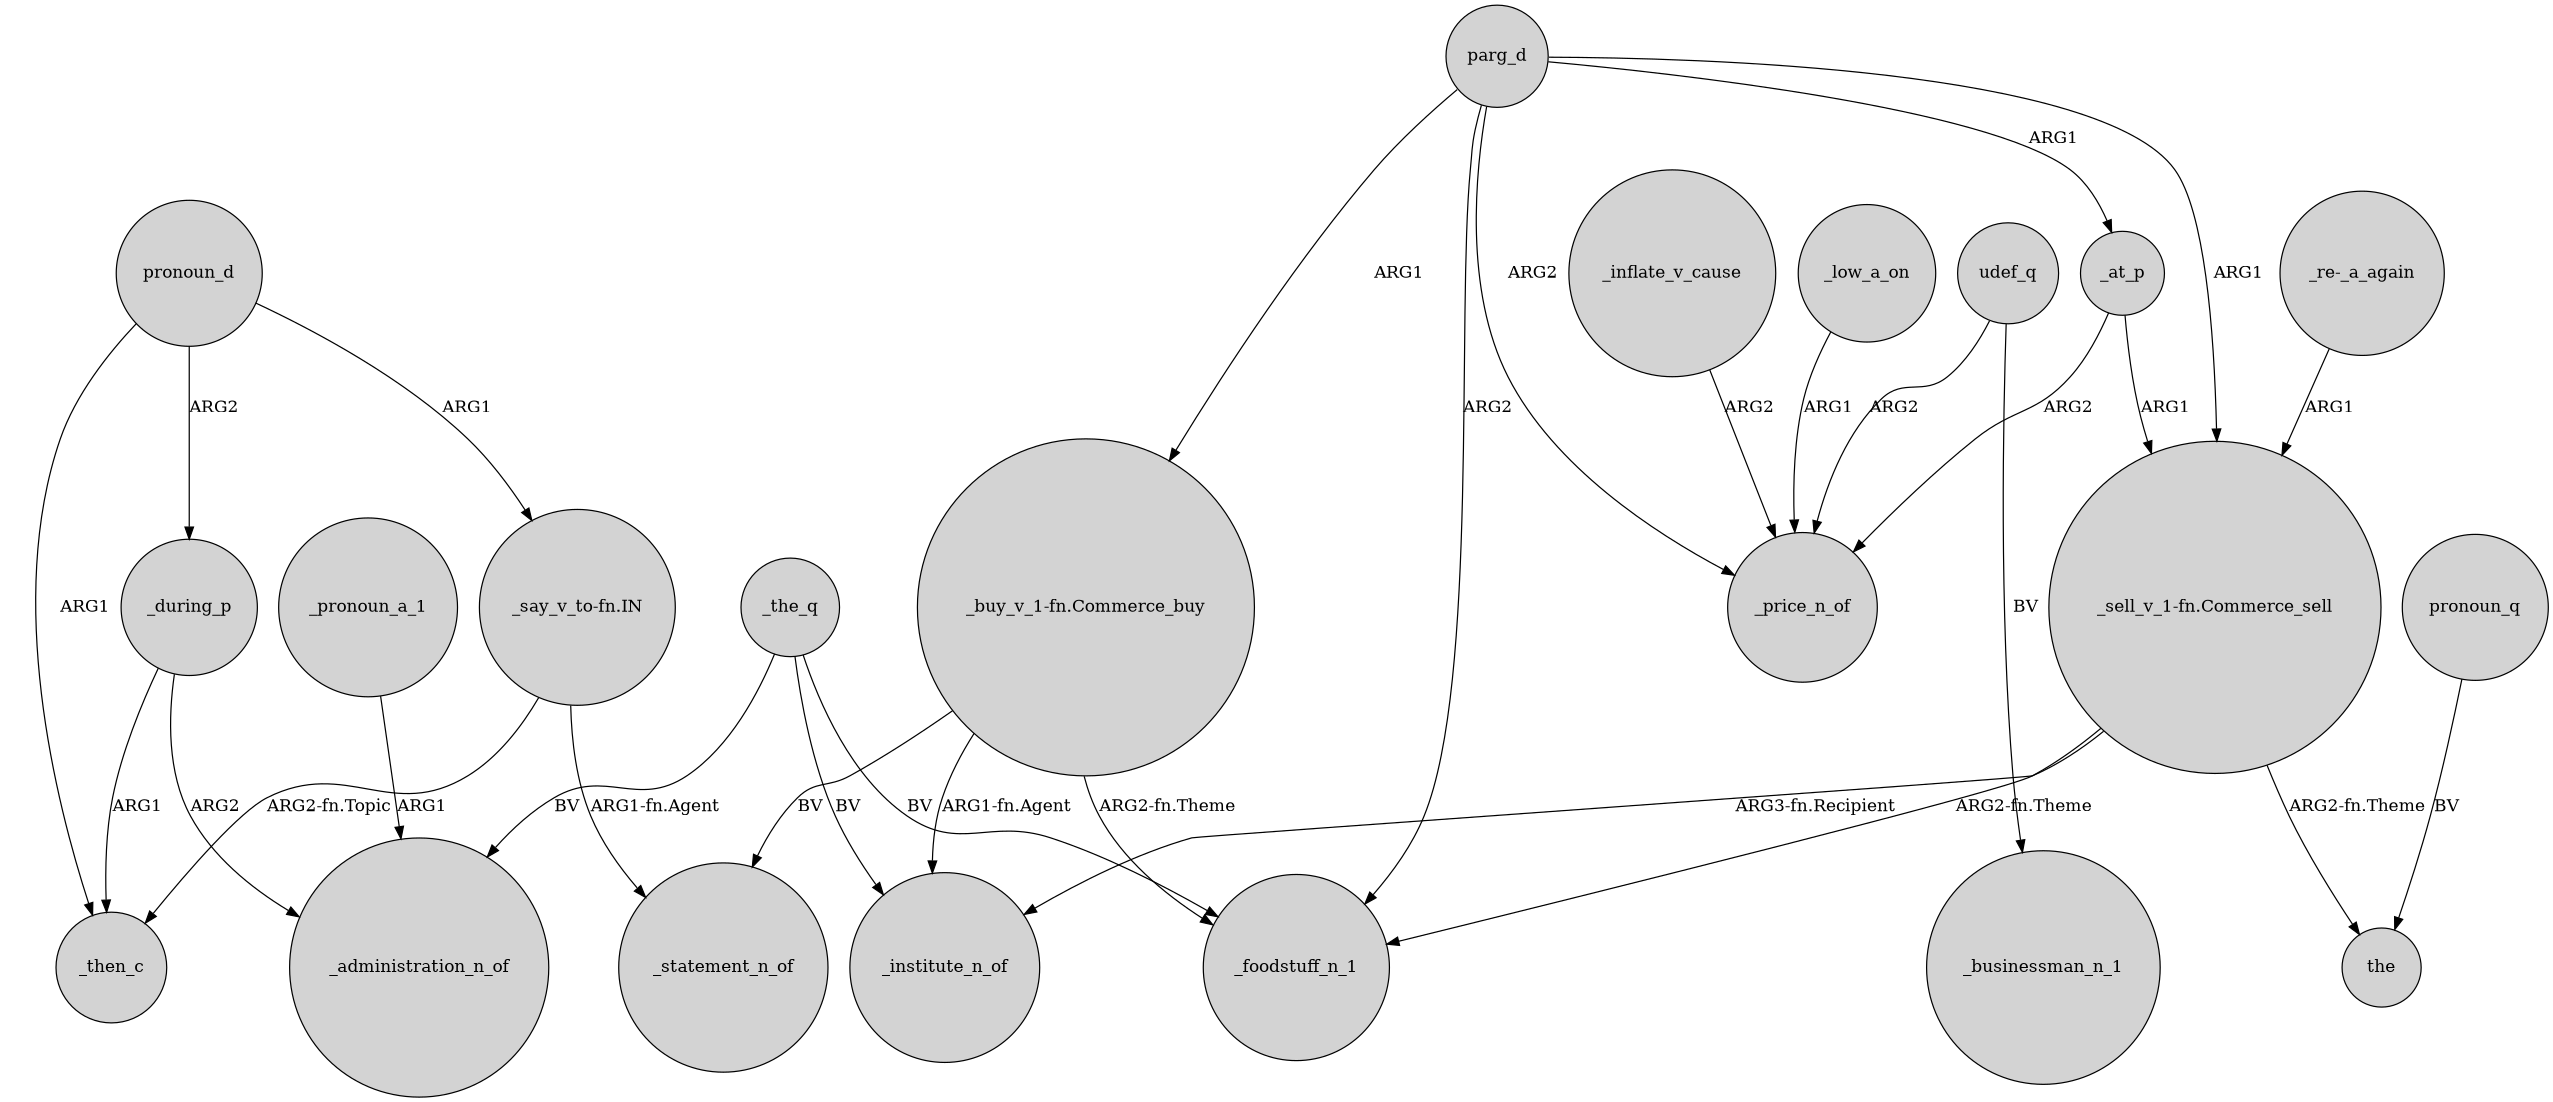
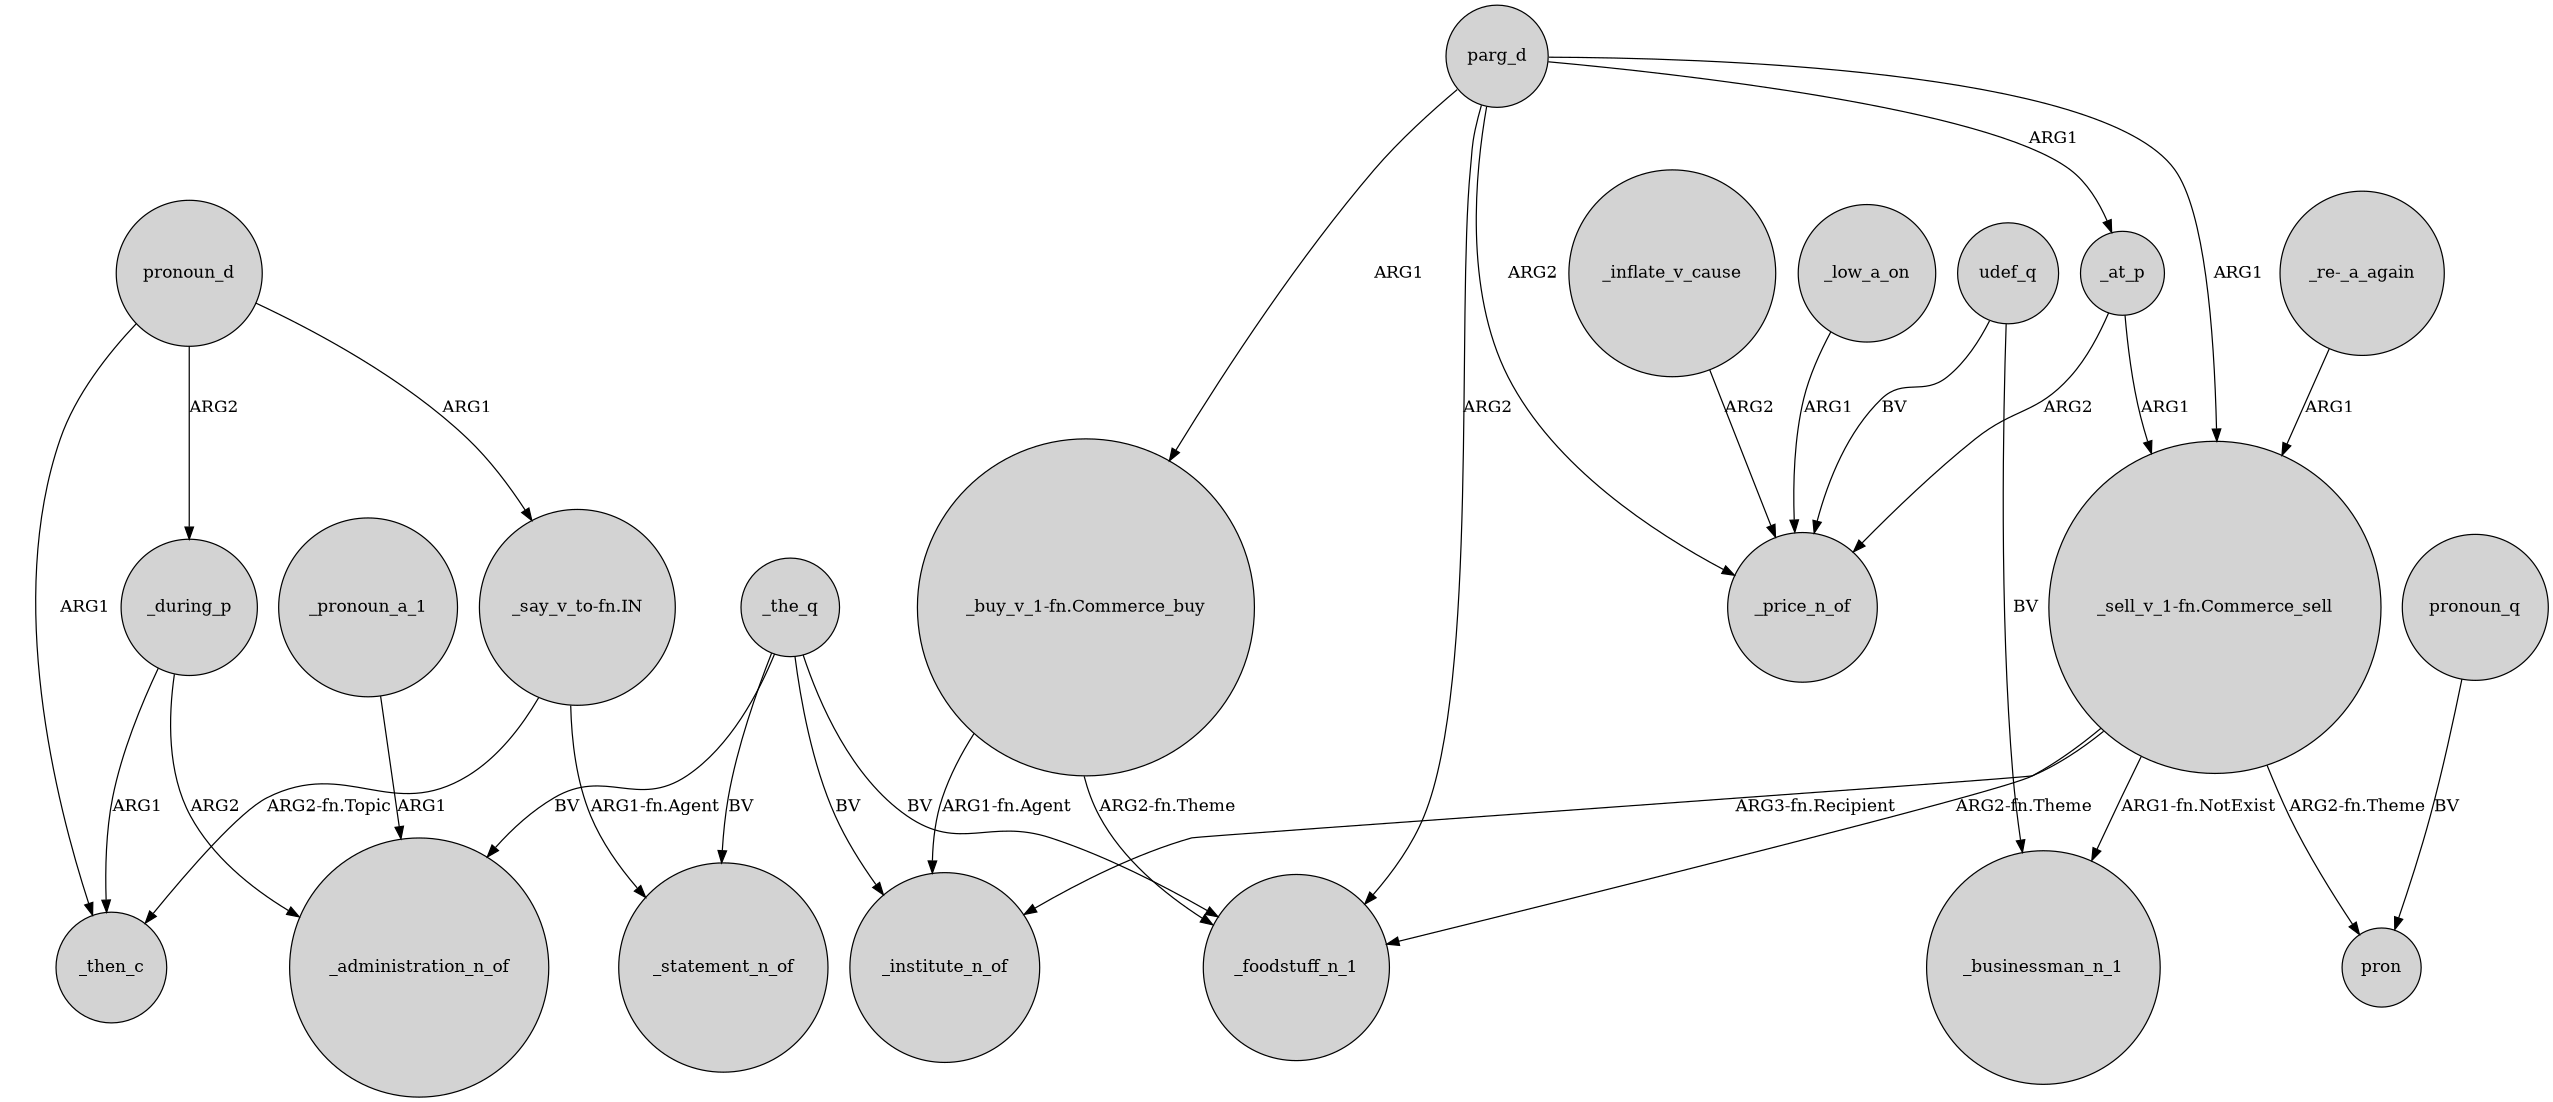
(1894, 408) -> (1894, 408)
(847, 777) -> (739, 750)
none -> (2119, 803)
(2382, 968) -> (2382, 968)
